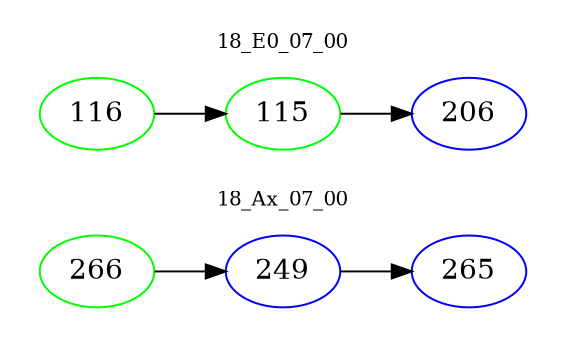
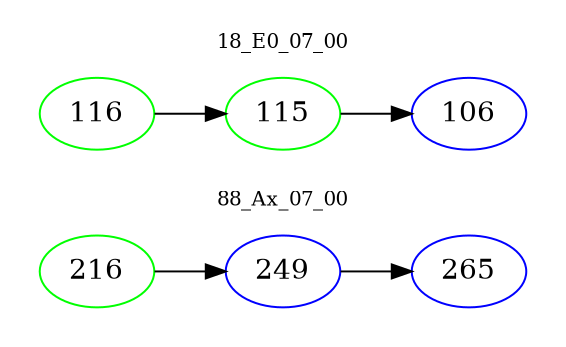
(469, 114) -> (469, 114)
(283, 201) -> (283, 201)
(97, 271) -> (97, 271)
